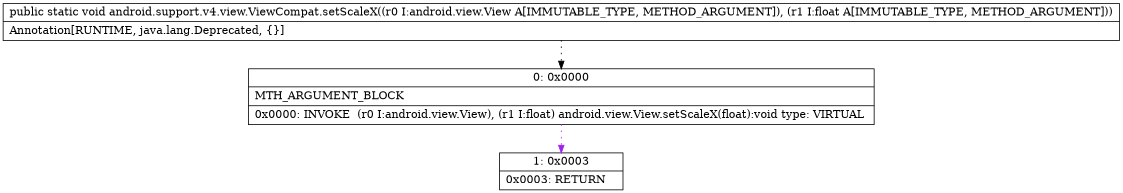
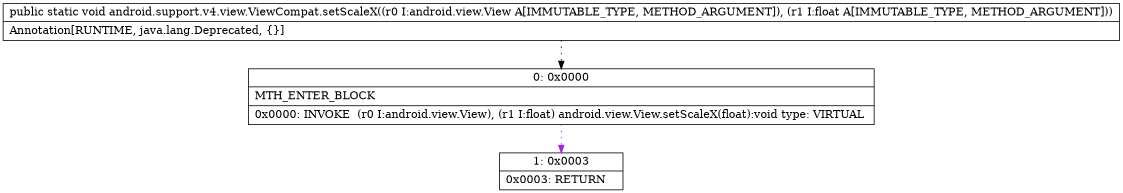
(329, 96) -> (315, 96)
